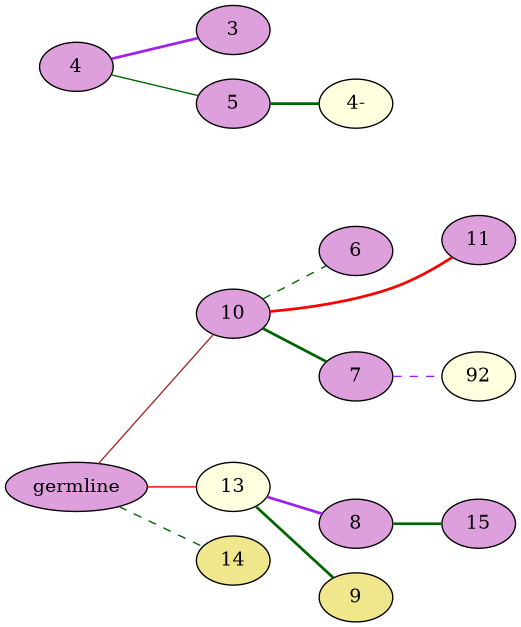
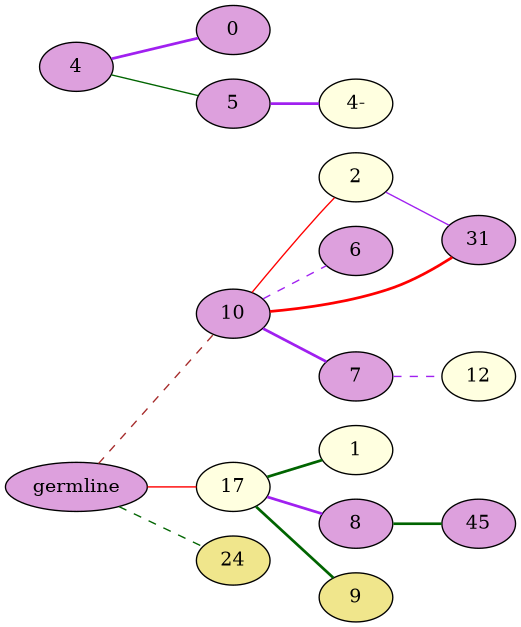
(233, 30) -> (233, 30)
(295, 104) -> (295, 104)
none -> (356, 177)
(479, 240) -> (479, 240)
(295, 282) -> (295, 282)
(295, 345) -> (295, 345)
(479, 376) -> (479, 376)
(156, 399) -> (156, 399)
none -> (356, 450)
(233, 487) -> (233, 487)
(479, 524) -> (479, 524)
(233, 561) -> (233, 561)
